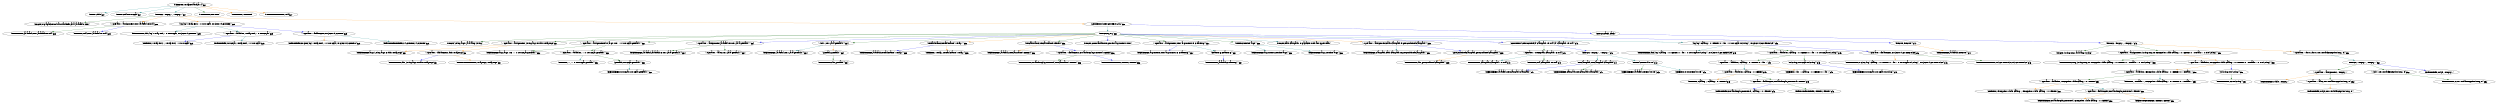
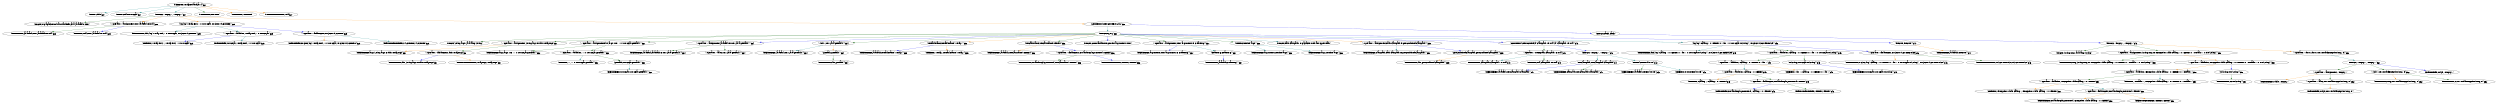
(487, 48) -> (487, 48)
none -> (2398, 82)
